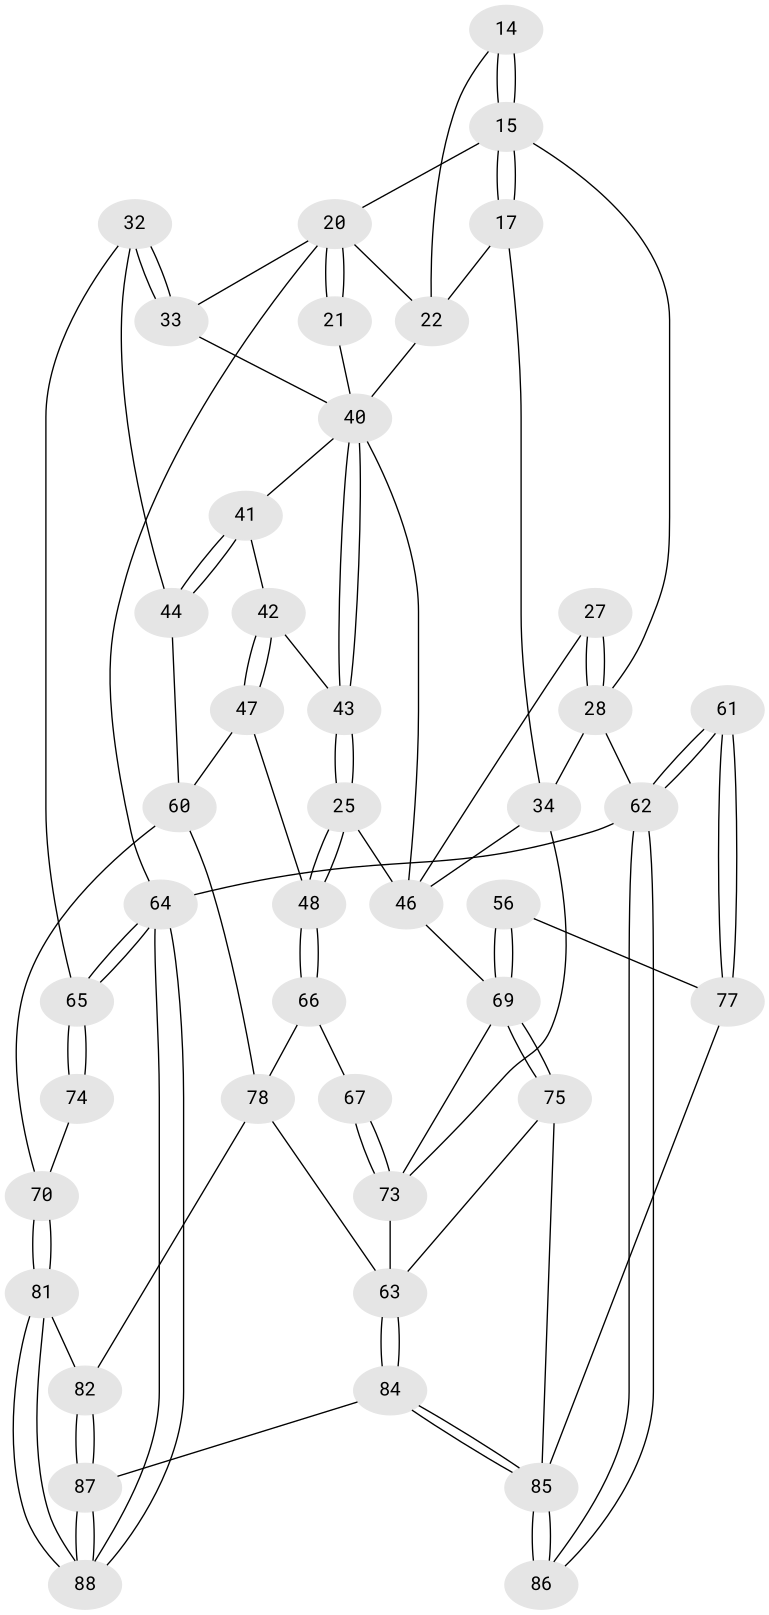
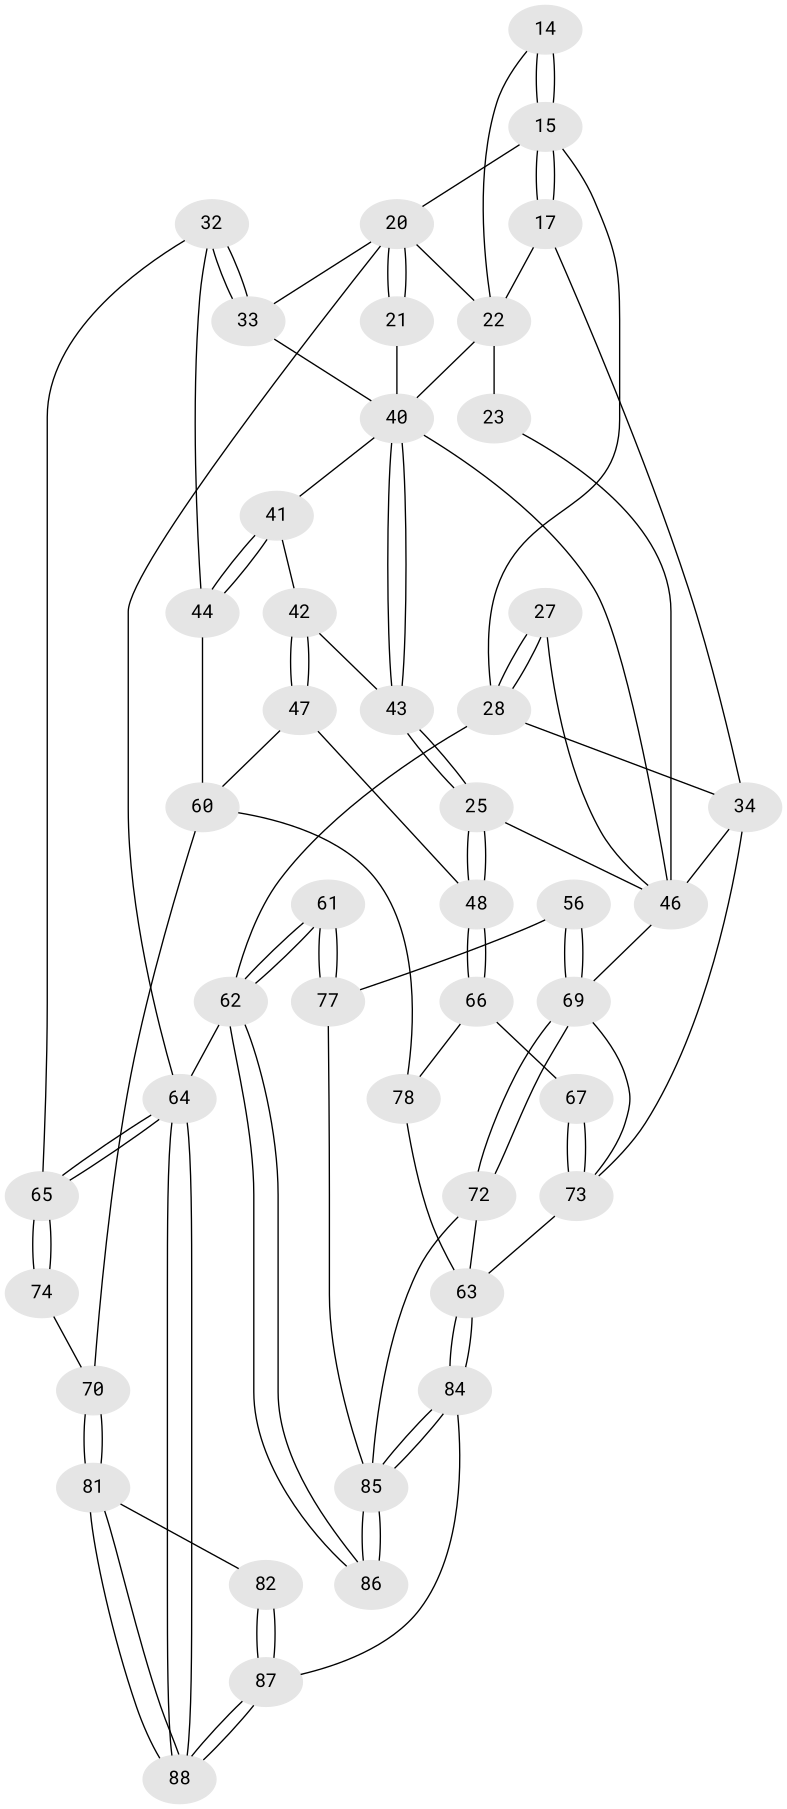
none -> (494, 418)
(555, 1099) -> (479, 1196)
(171, 1245) -> none
